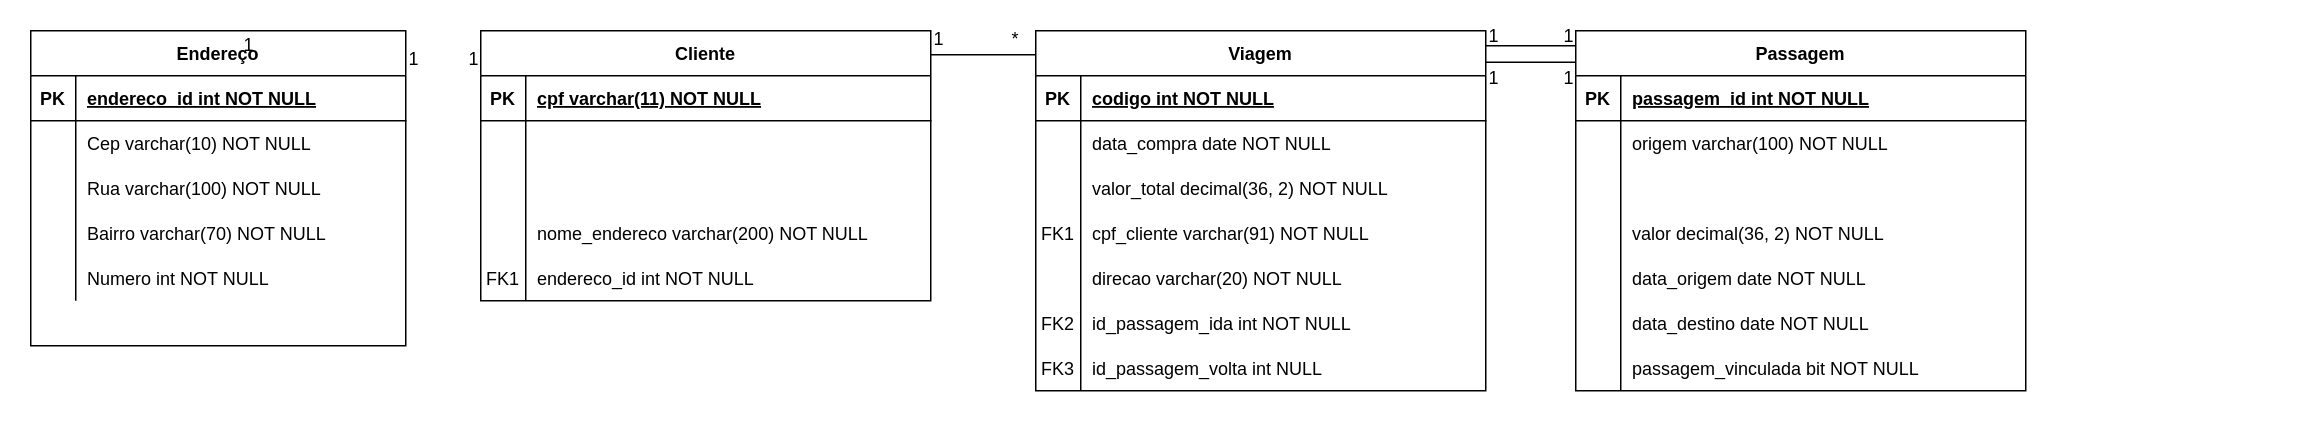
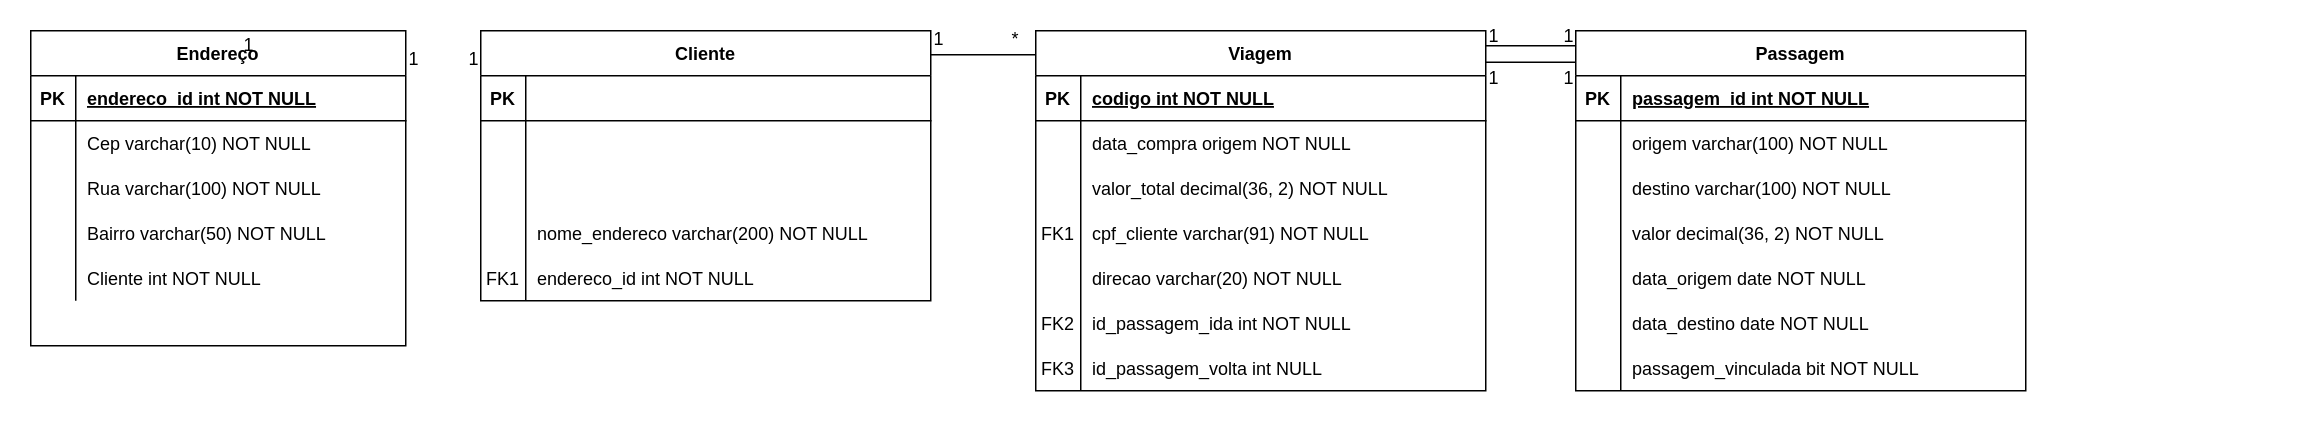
(728, 98) -> none
(1211, 144) -> (1219, 144)
none -> (1823, 188)
(214, 234) -> (214, 234)
(173, 279) -> (174, 279)
